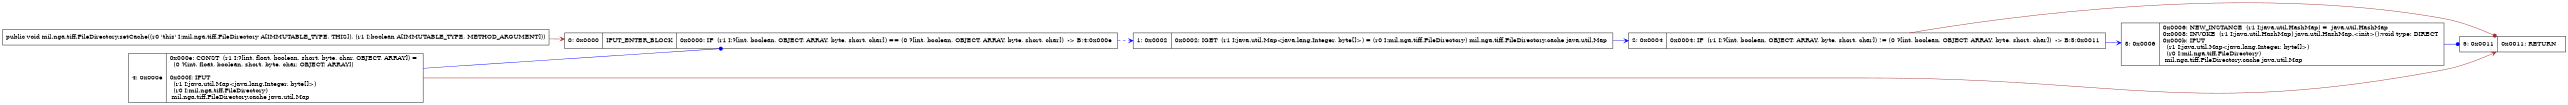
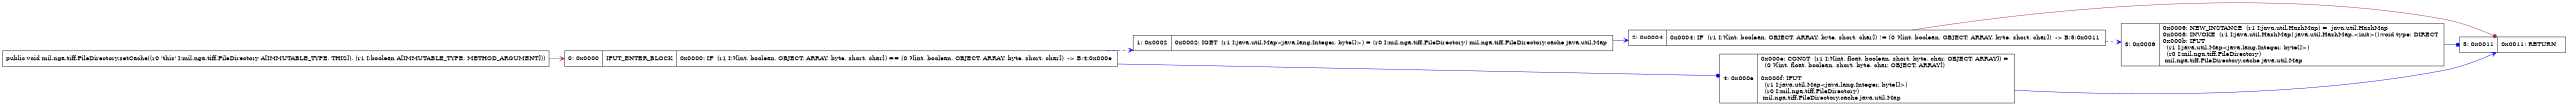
(2111, 43) -> (2111, 42)
(571, 59) -> (1417, 70)
(1460, 78) -> (2255, 91)
